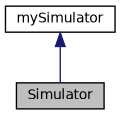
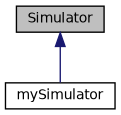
(60, 65) -> (60, 65)
